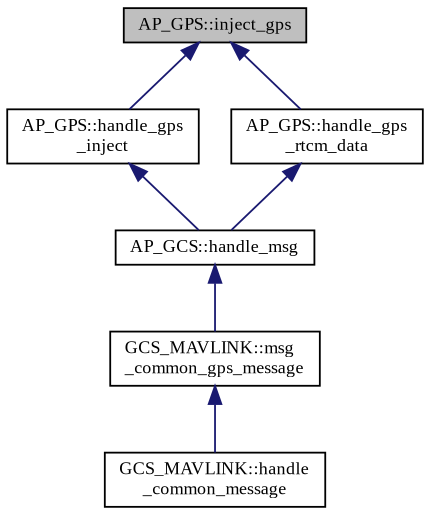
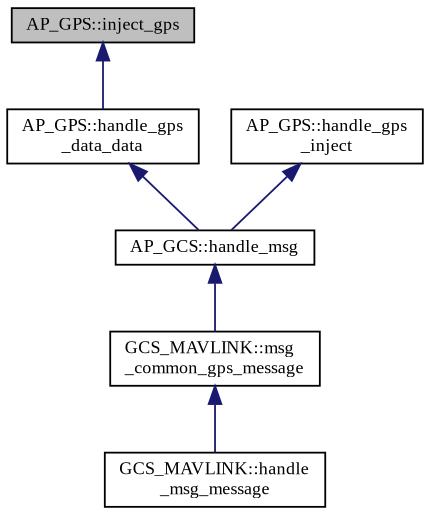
(157, 82) -> none
(327, 136) -> (103, 136)
(215, 480) -> (215, 480)
